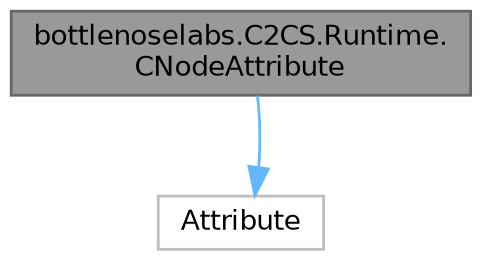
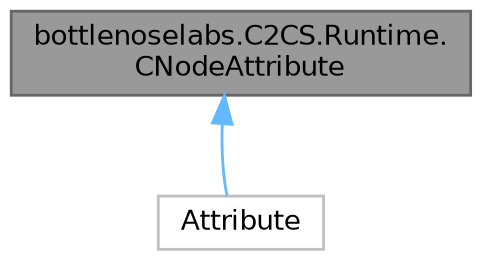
(260, 131) -> (223, 160)
